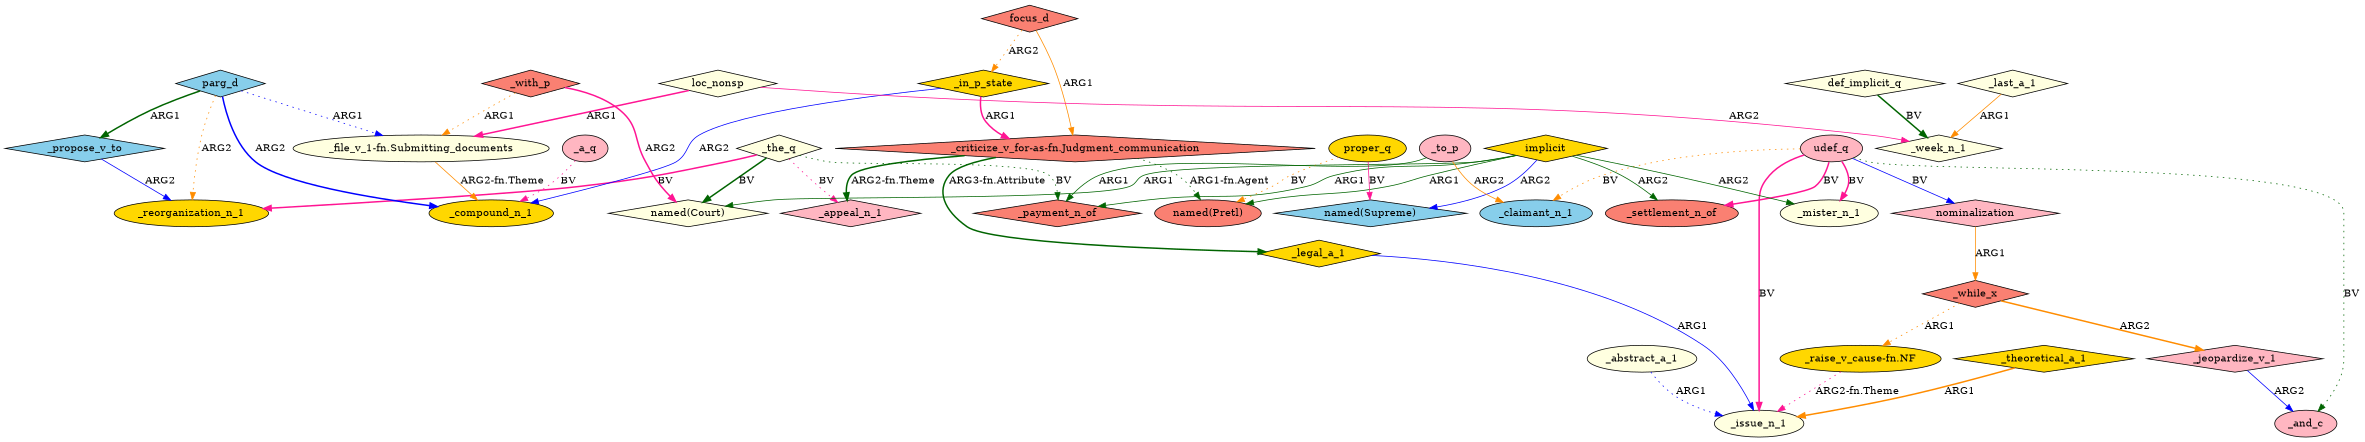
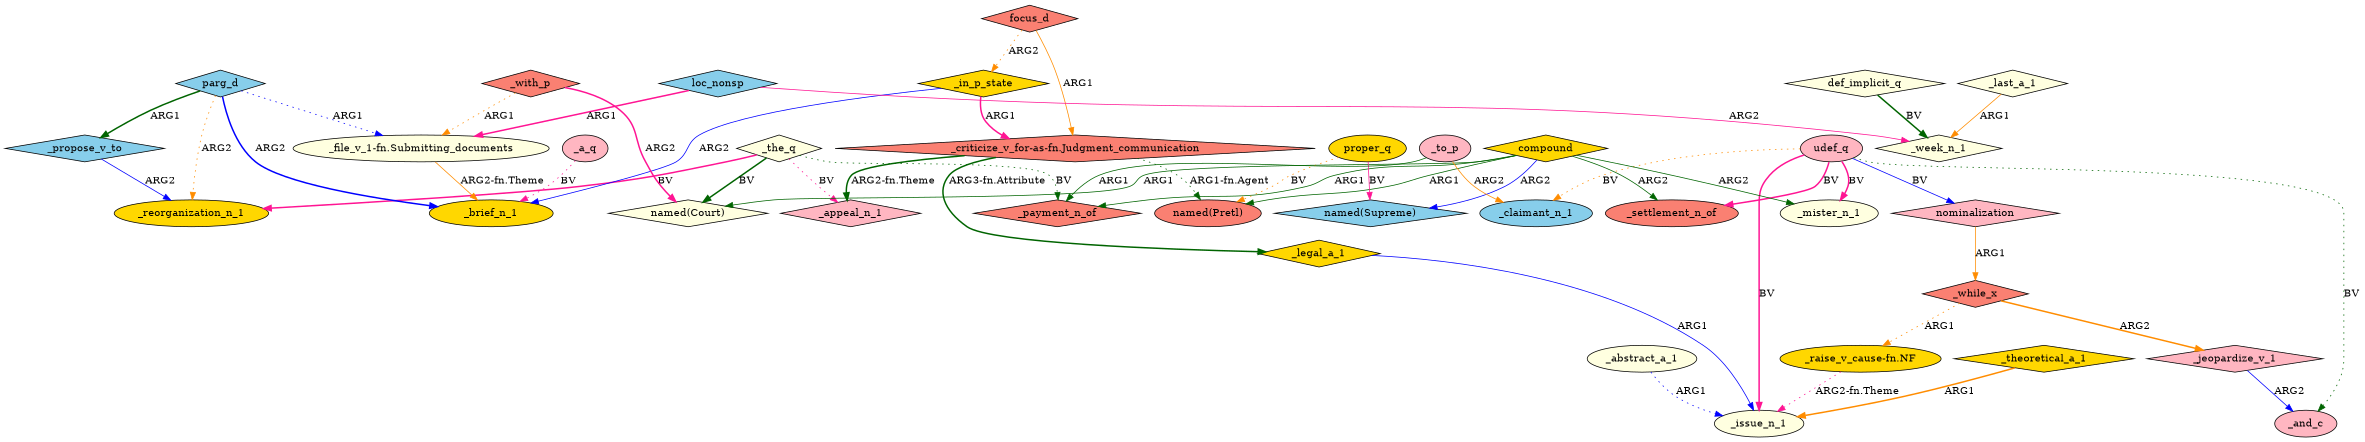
(718, 84) -> (718, 84)
(1546, 148) -> (1546, 148)
(491, 213) -> (491, 213)
